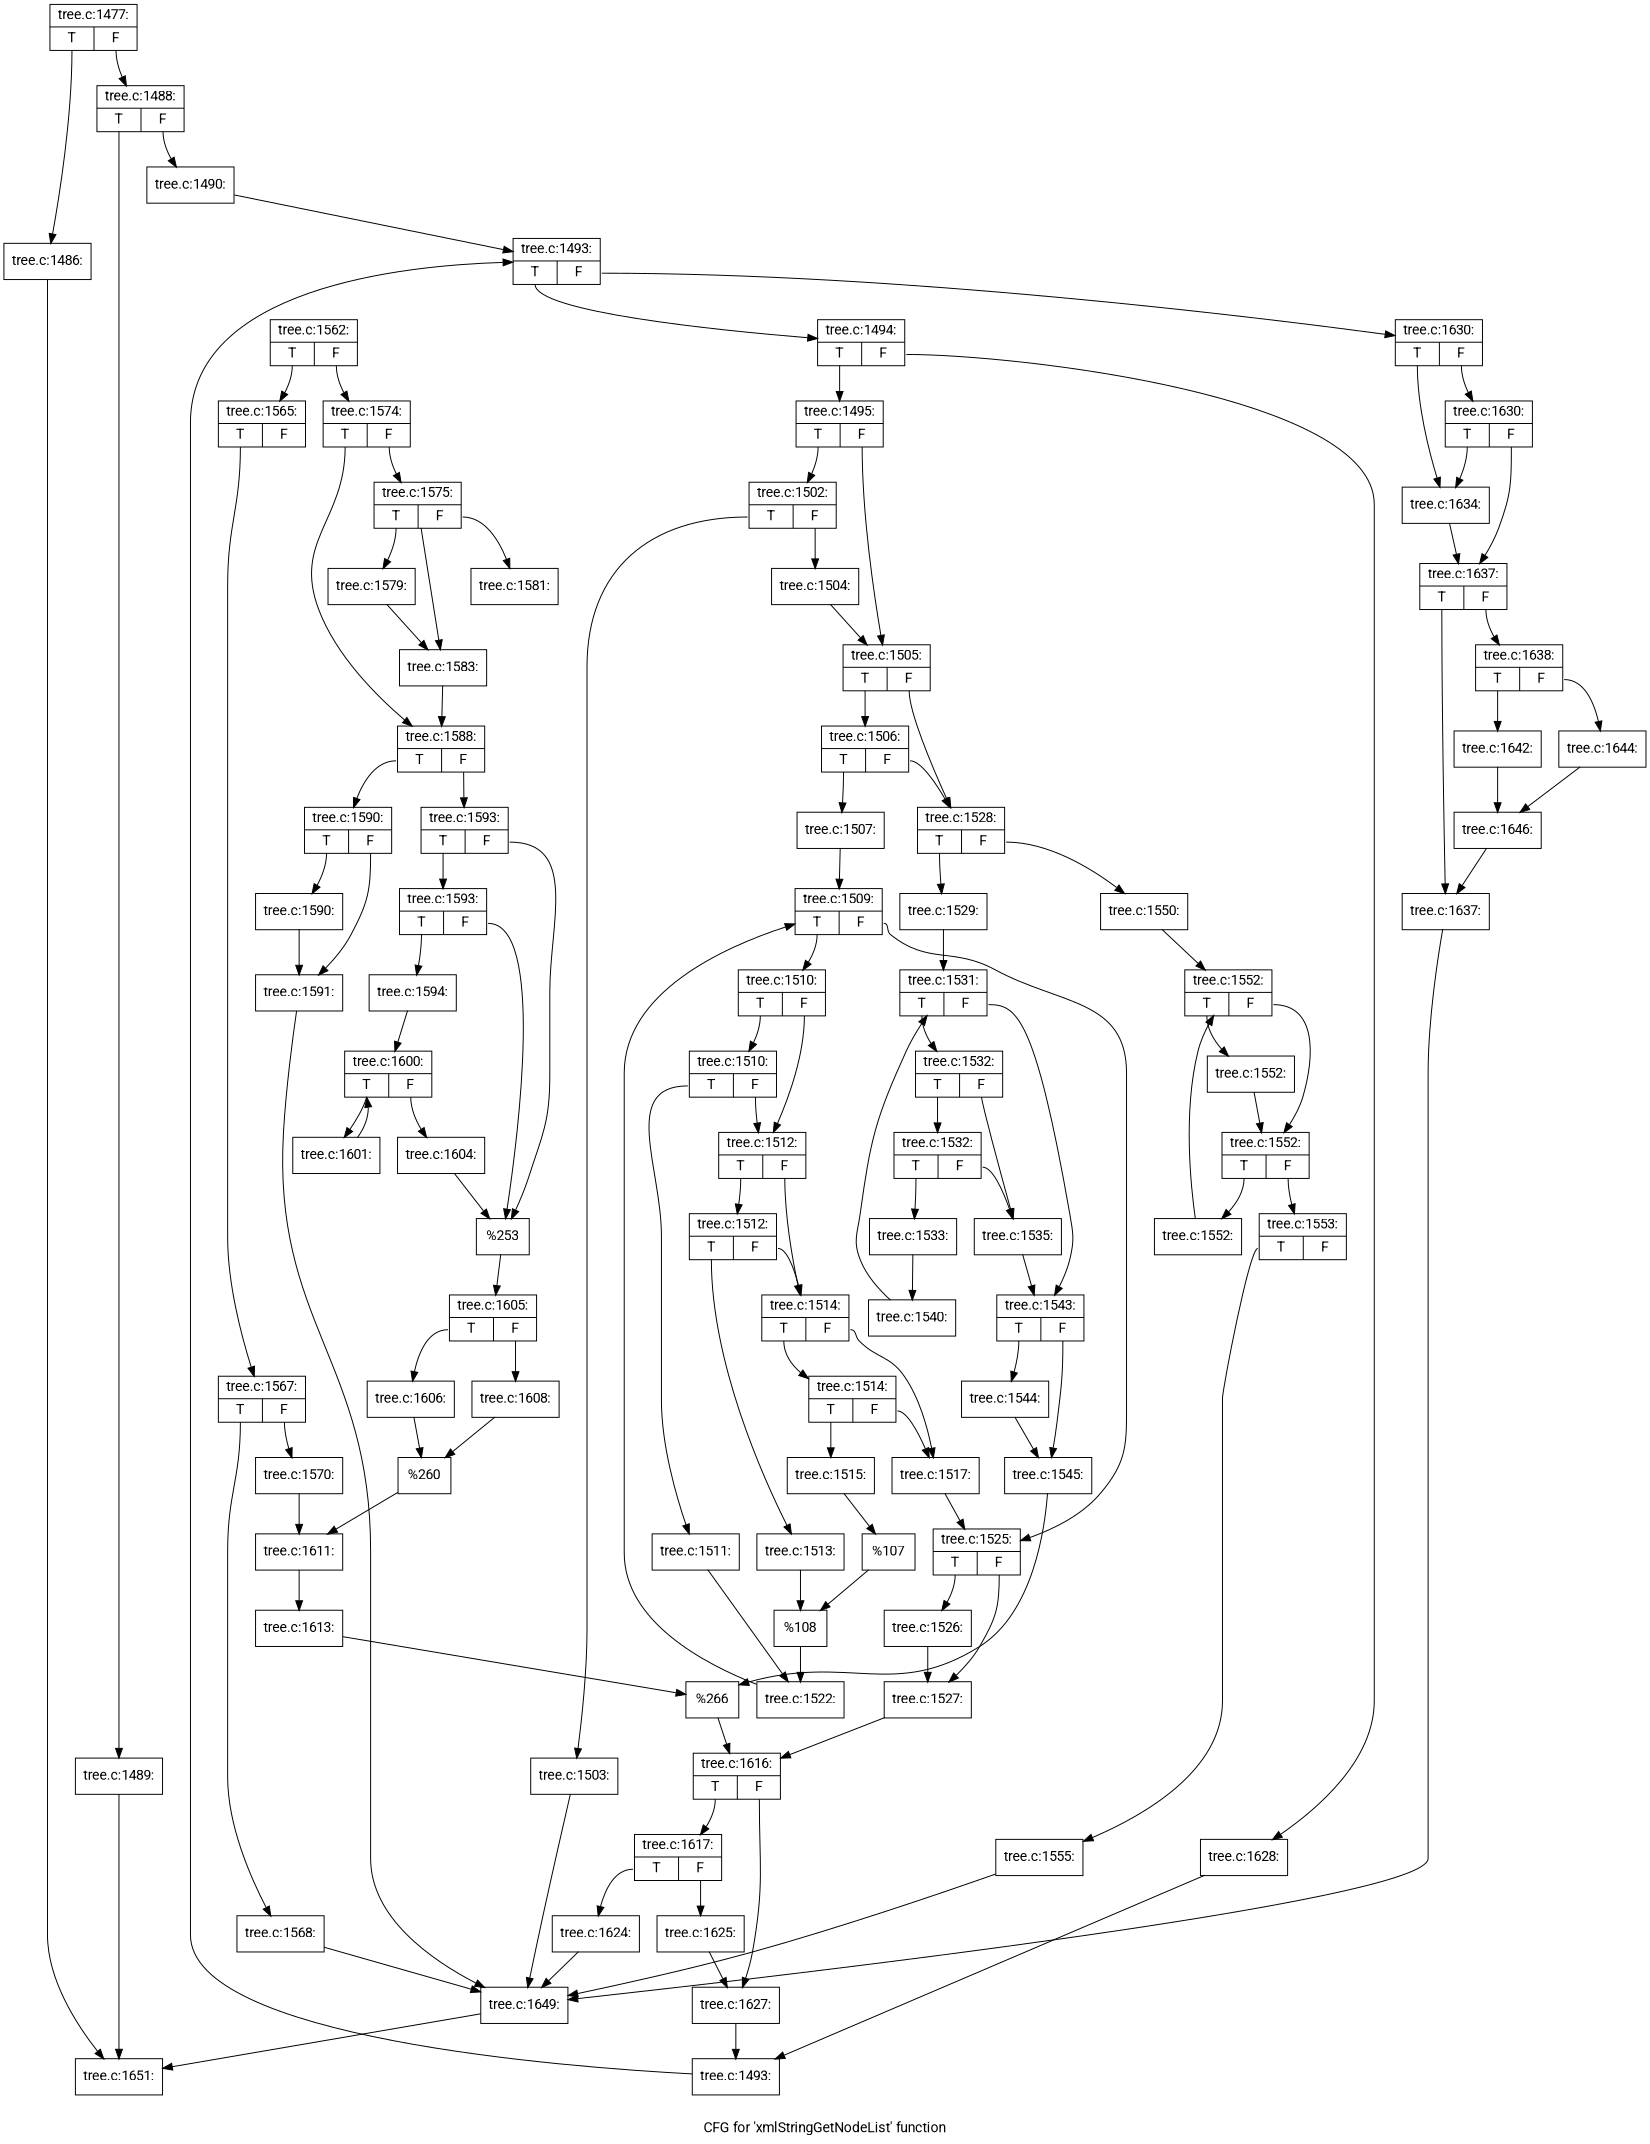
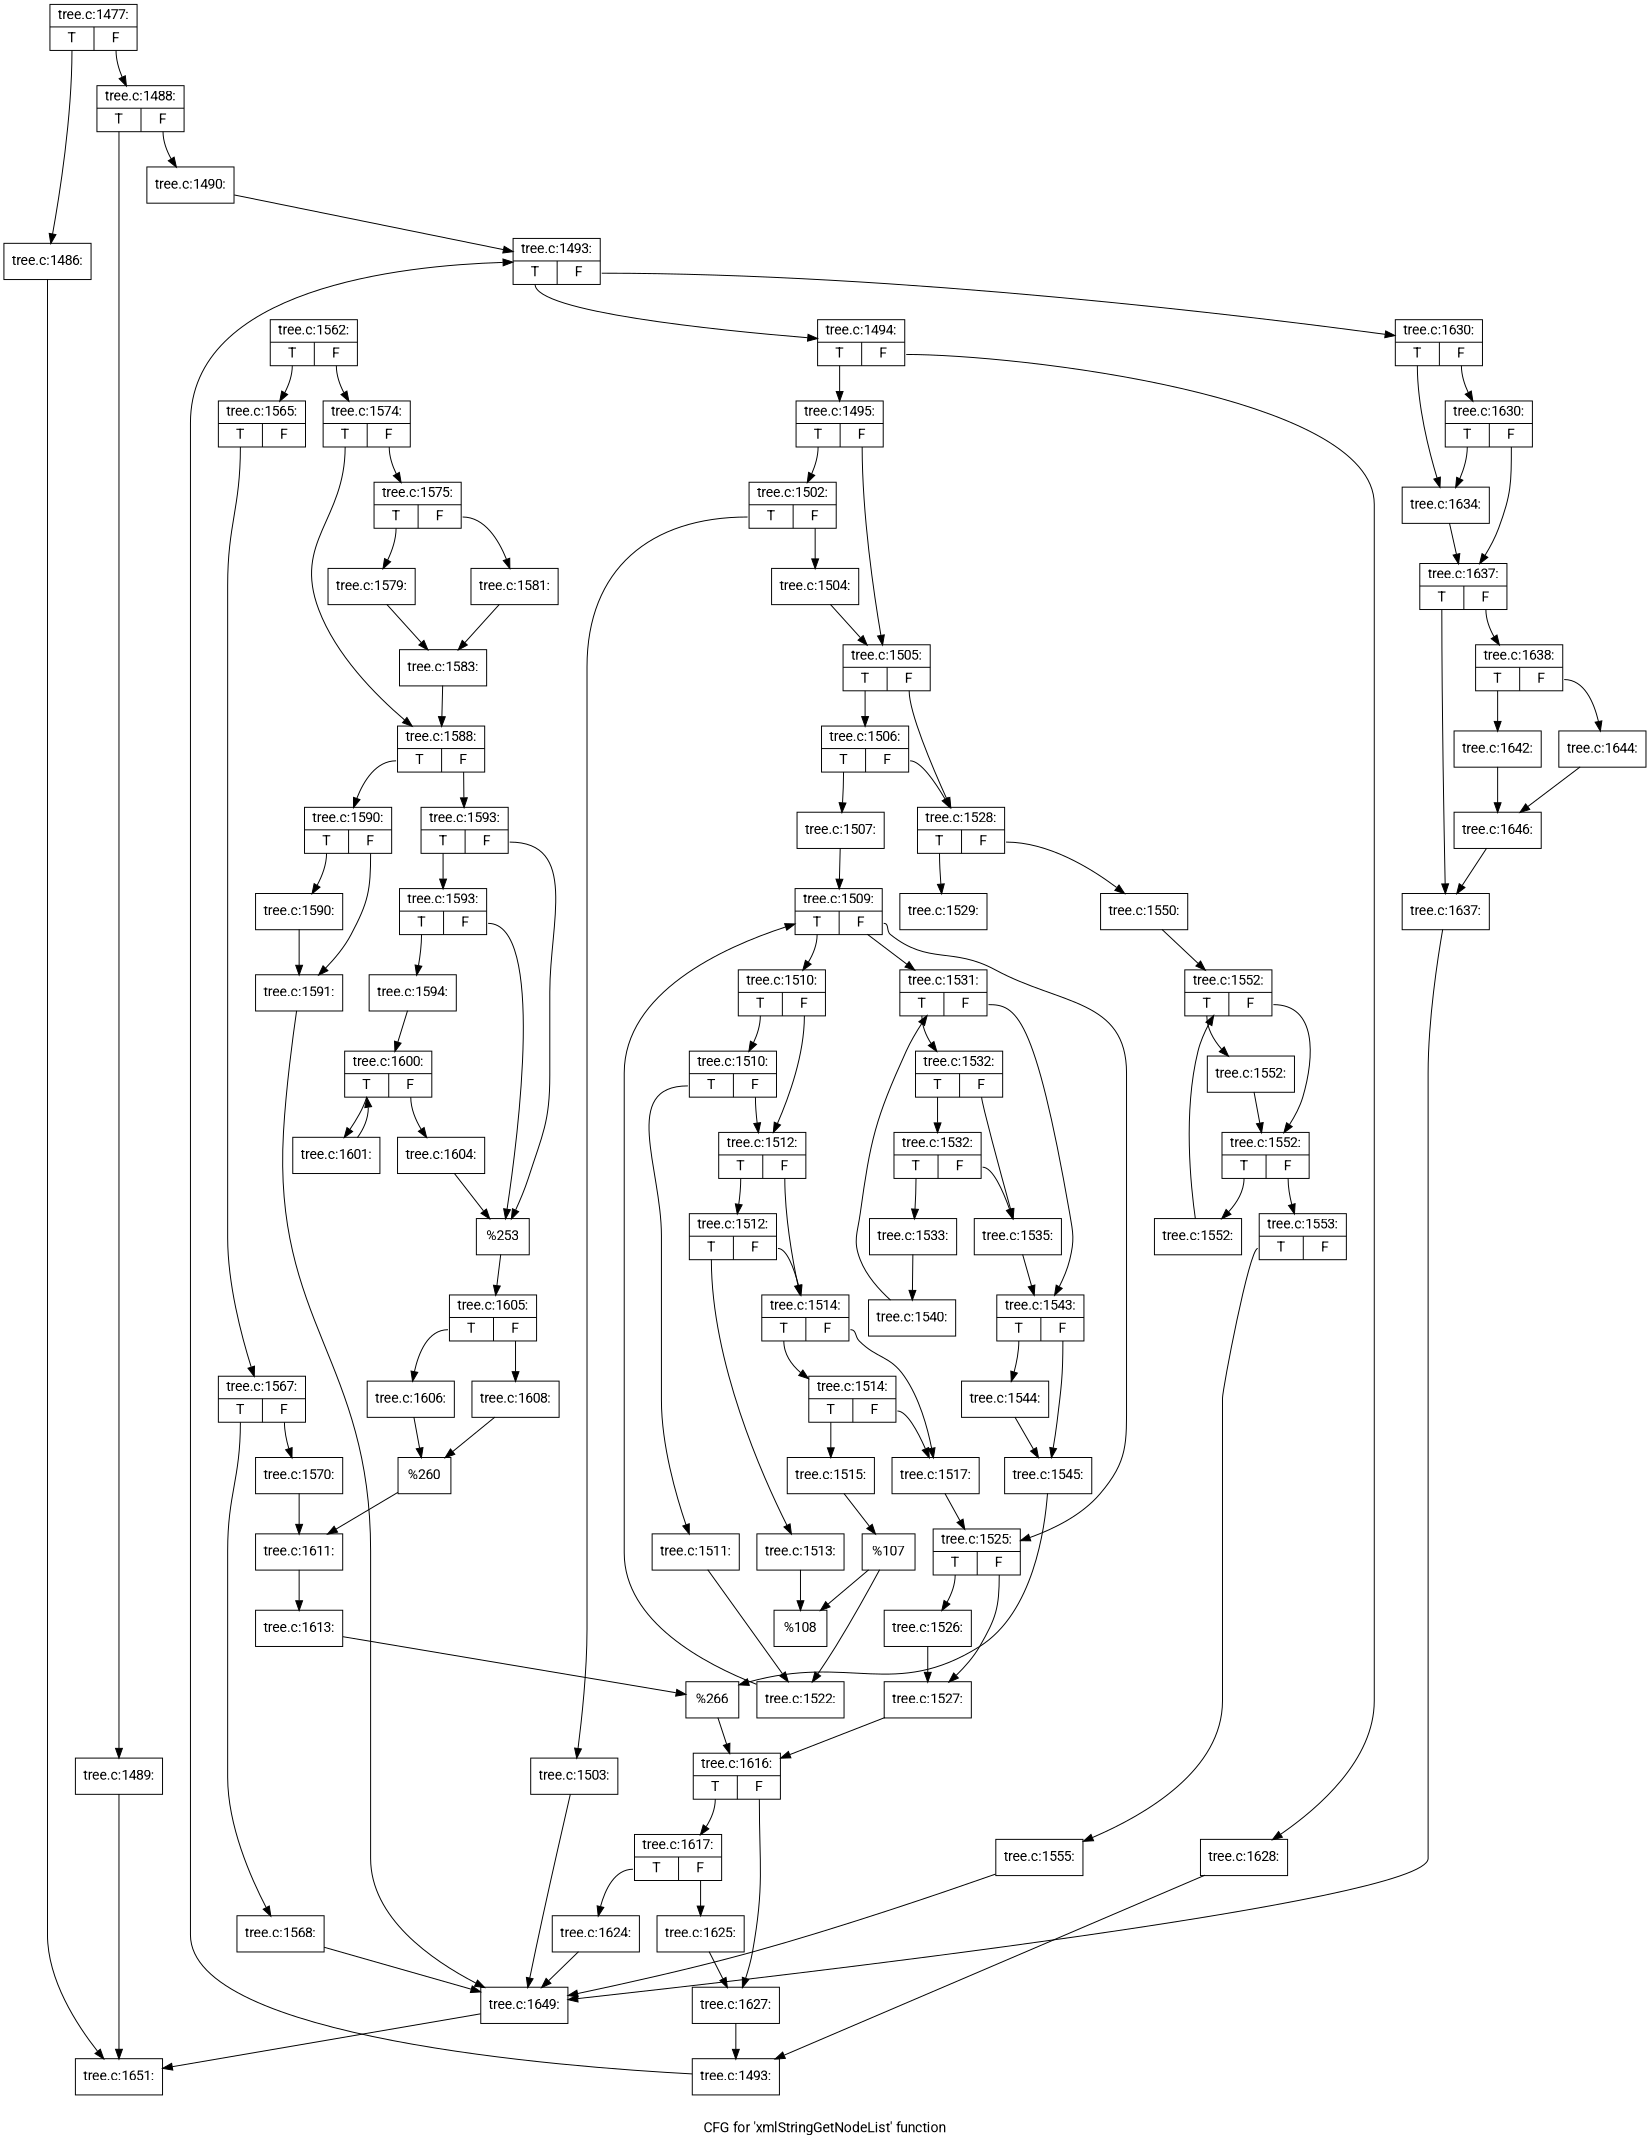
(430, 584) -> (482, 623)
(943, 945) -> (887, 949)
(800, 1659) -> (850, 1623)
